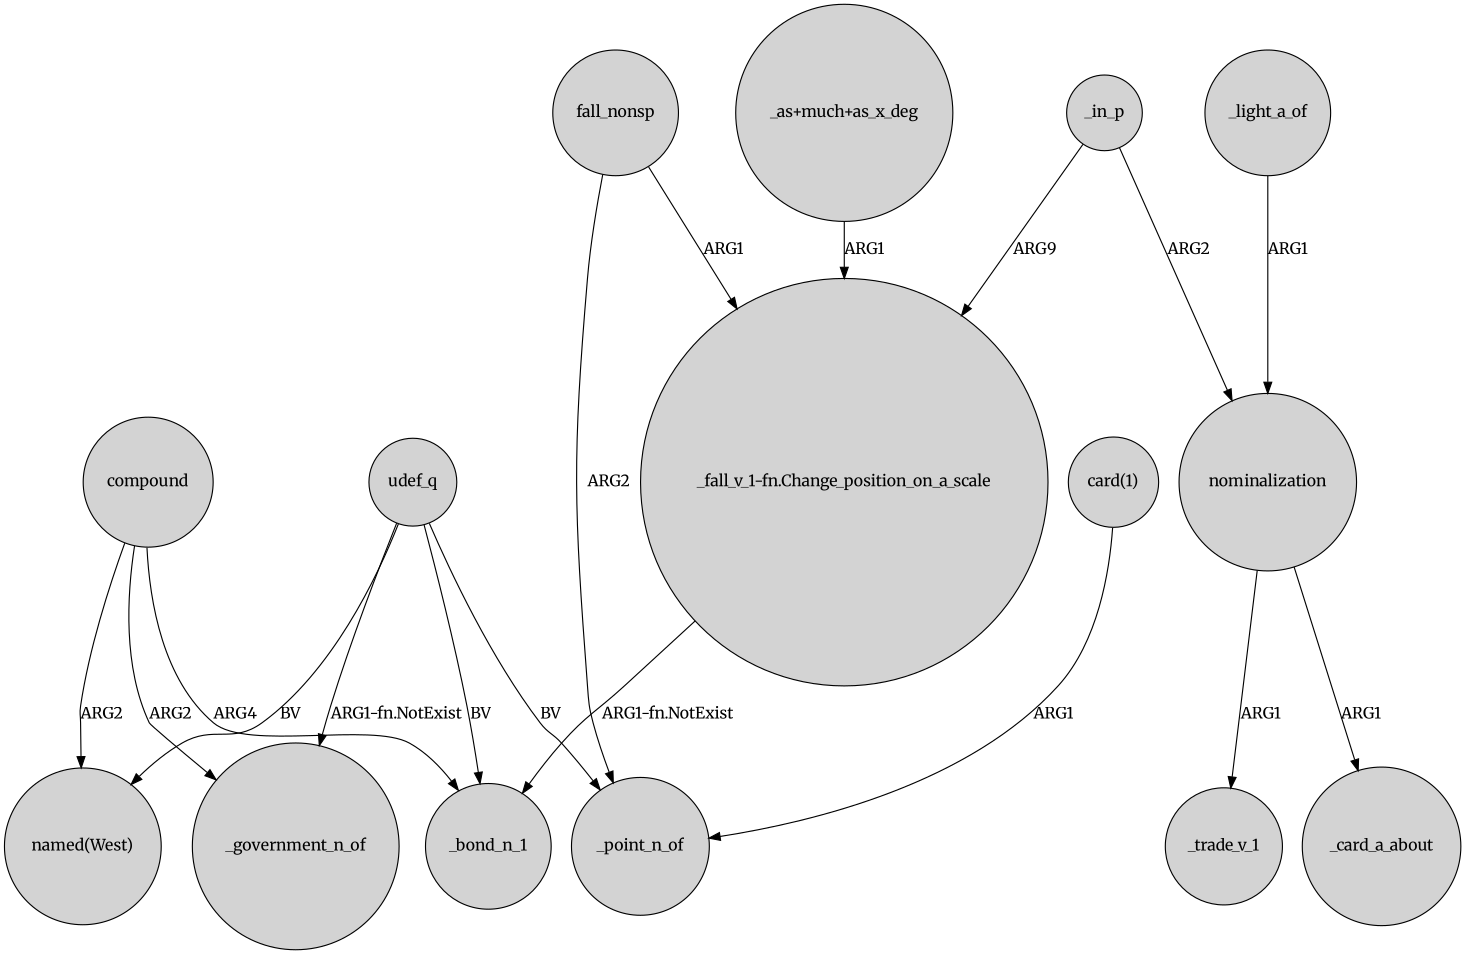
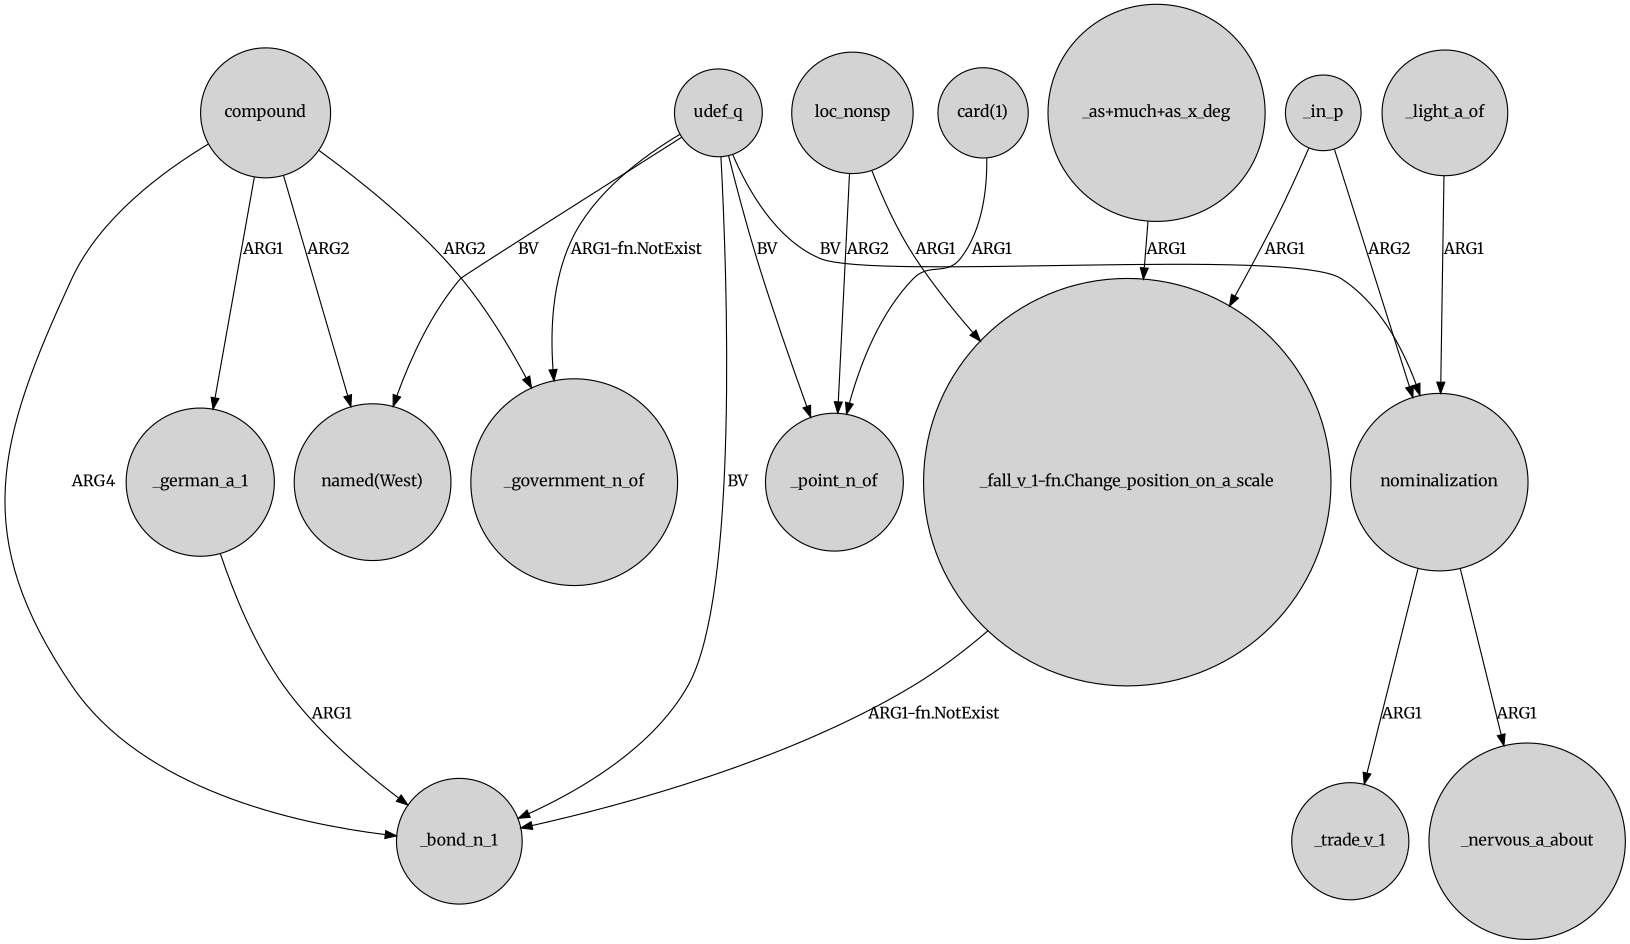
(616, 113) -> (852, 113)
(1035, 250) -> (1285, 250)
none -> (1077, 265)
none -> (200, 482)
(1382, 846) -> (1527, 841)
